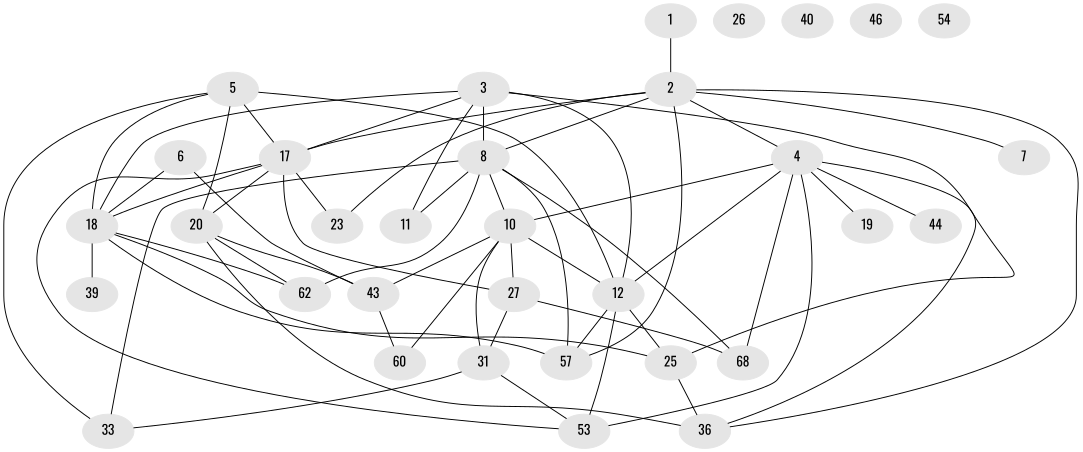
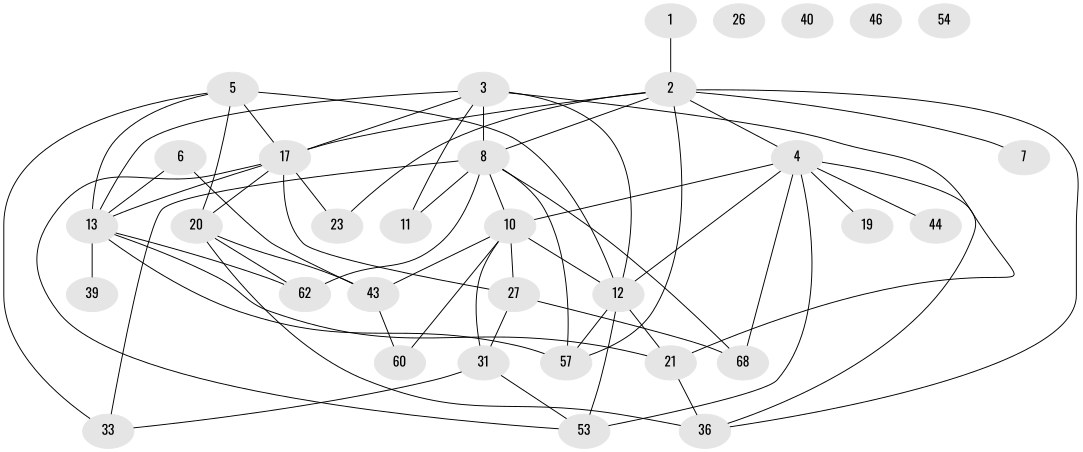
(92, 226) -> (92, 226)
(671, 363) -> (671, 363)
